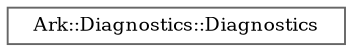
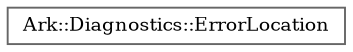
(176, 26) -> (176, 26)
